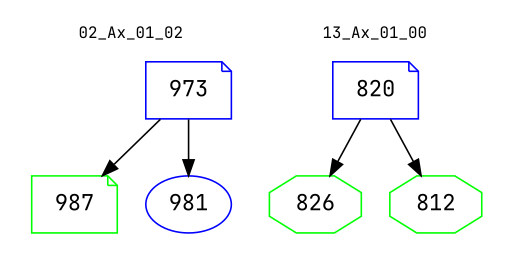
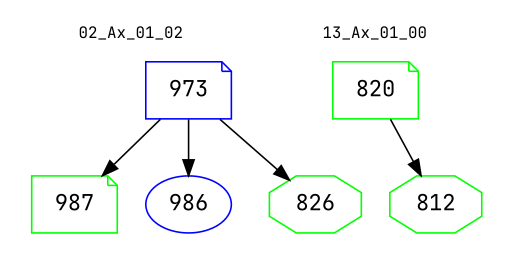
(376, 90) -> (376, 90)
(349, 141) -> (234, 132)
(189, 204) -> (189, 204)
